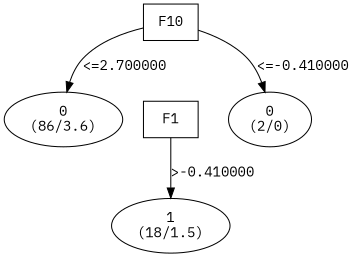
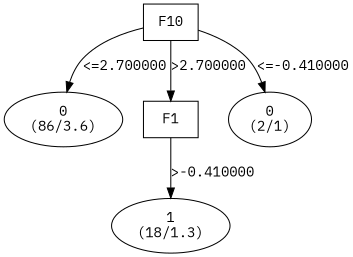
none -> (171, 66)
(270, 119) -> (270, 119)
(171, 226) -> (171, 226)
